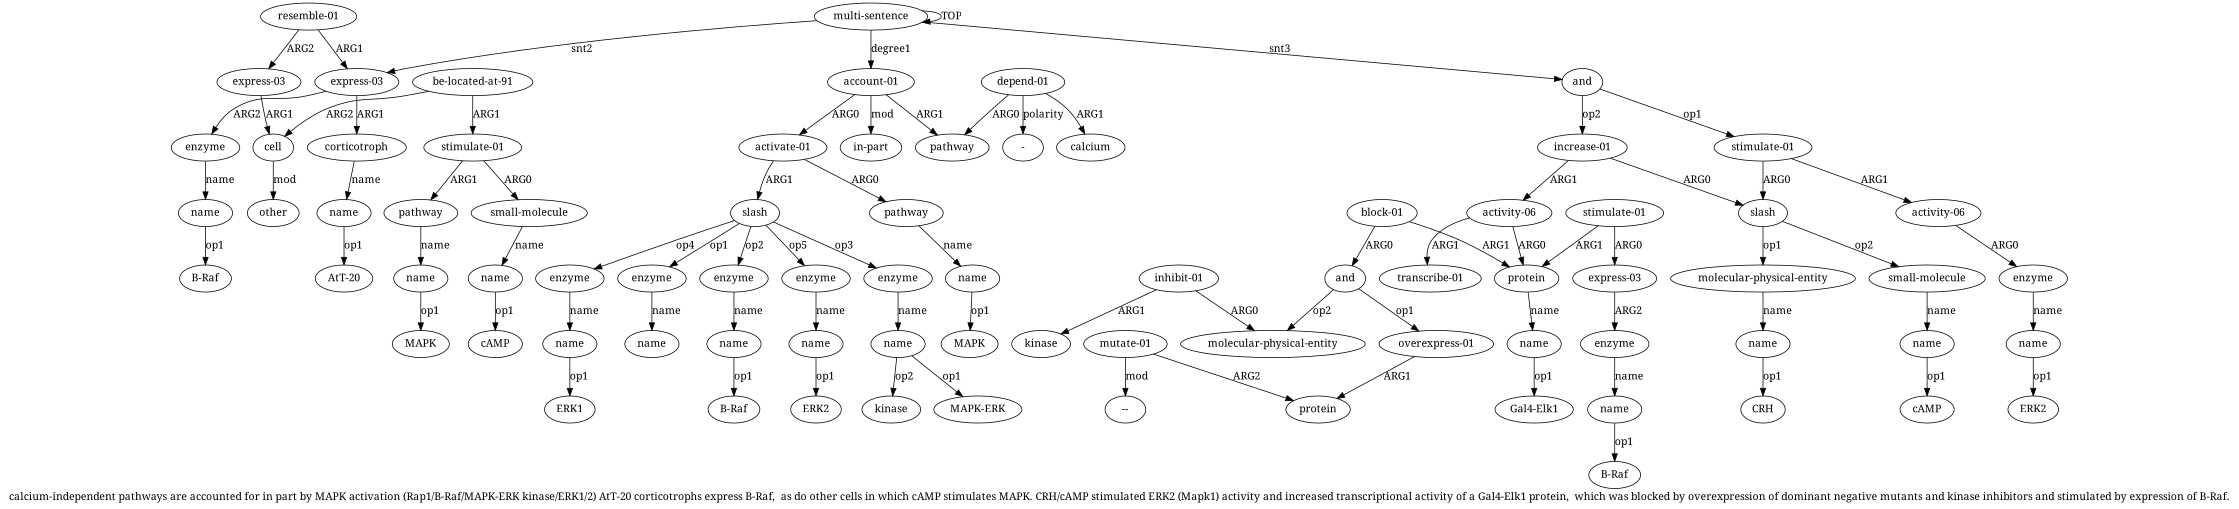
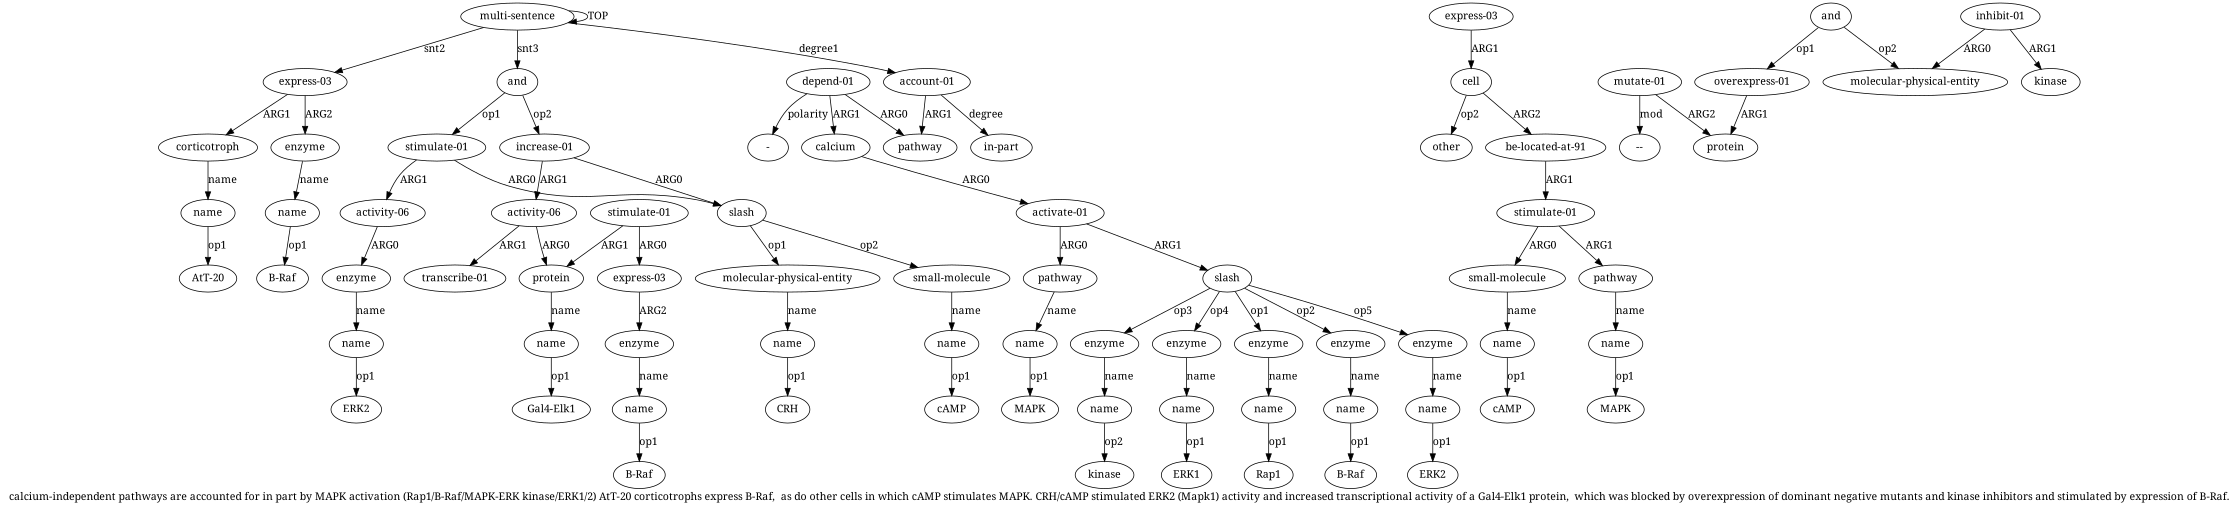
(309, 17) -> none
(363, 100) -> (1504, 111)
(830, 112) -> (941, 180)
(883, 115) -> (986, 115)
(285, 180) -> (1470, 115)
(1382, 213) -> none
(978, 410) -> none
none -> (1269, 475)
